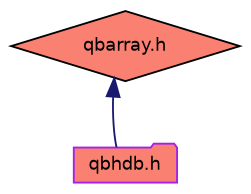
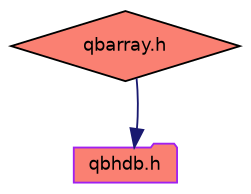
(113, 122) -> (138, 104)
